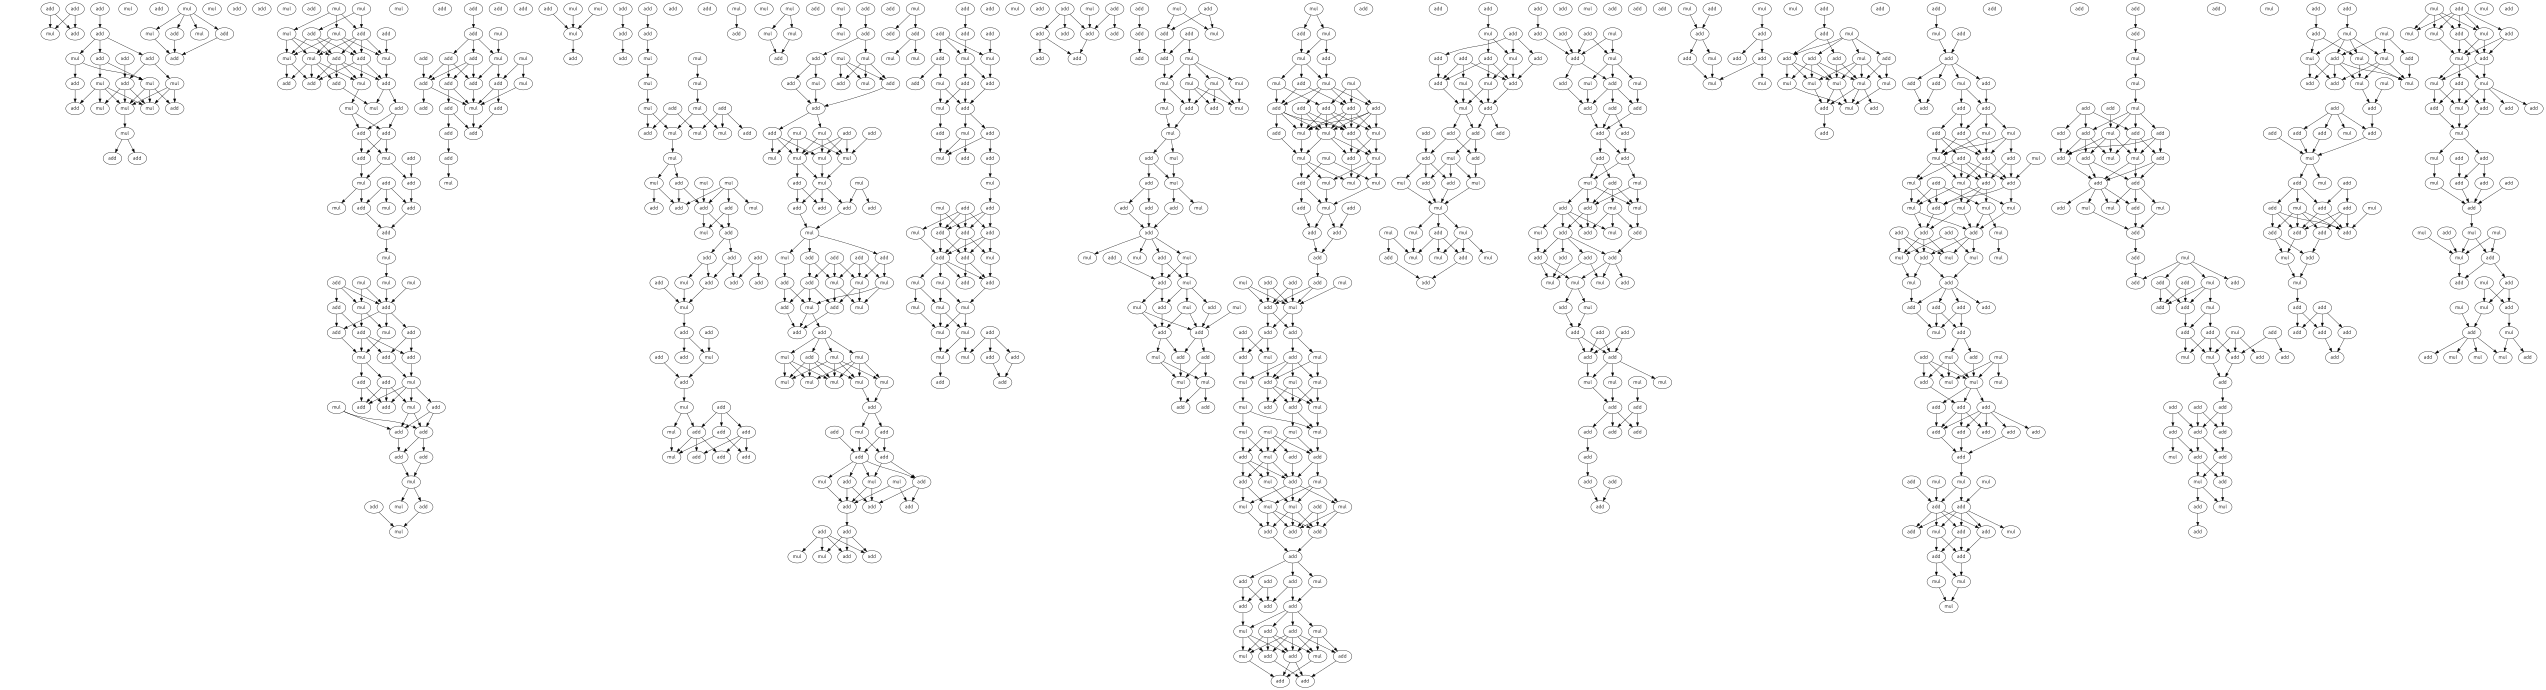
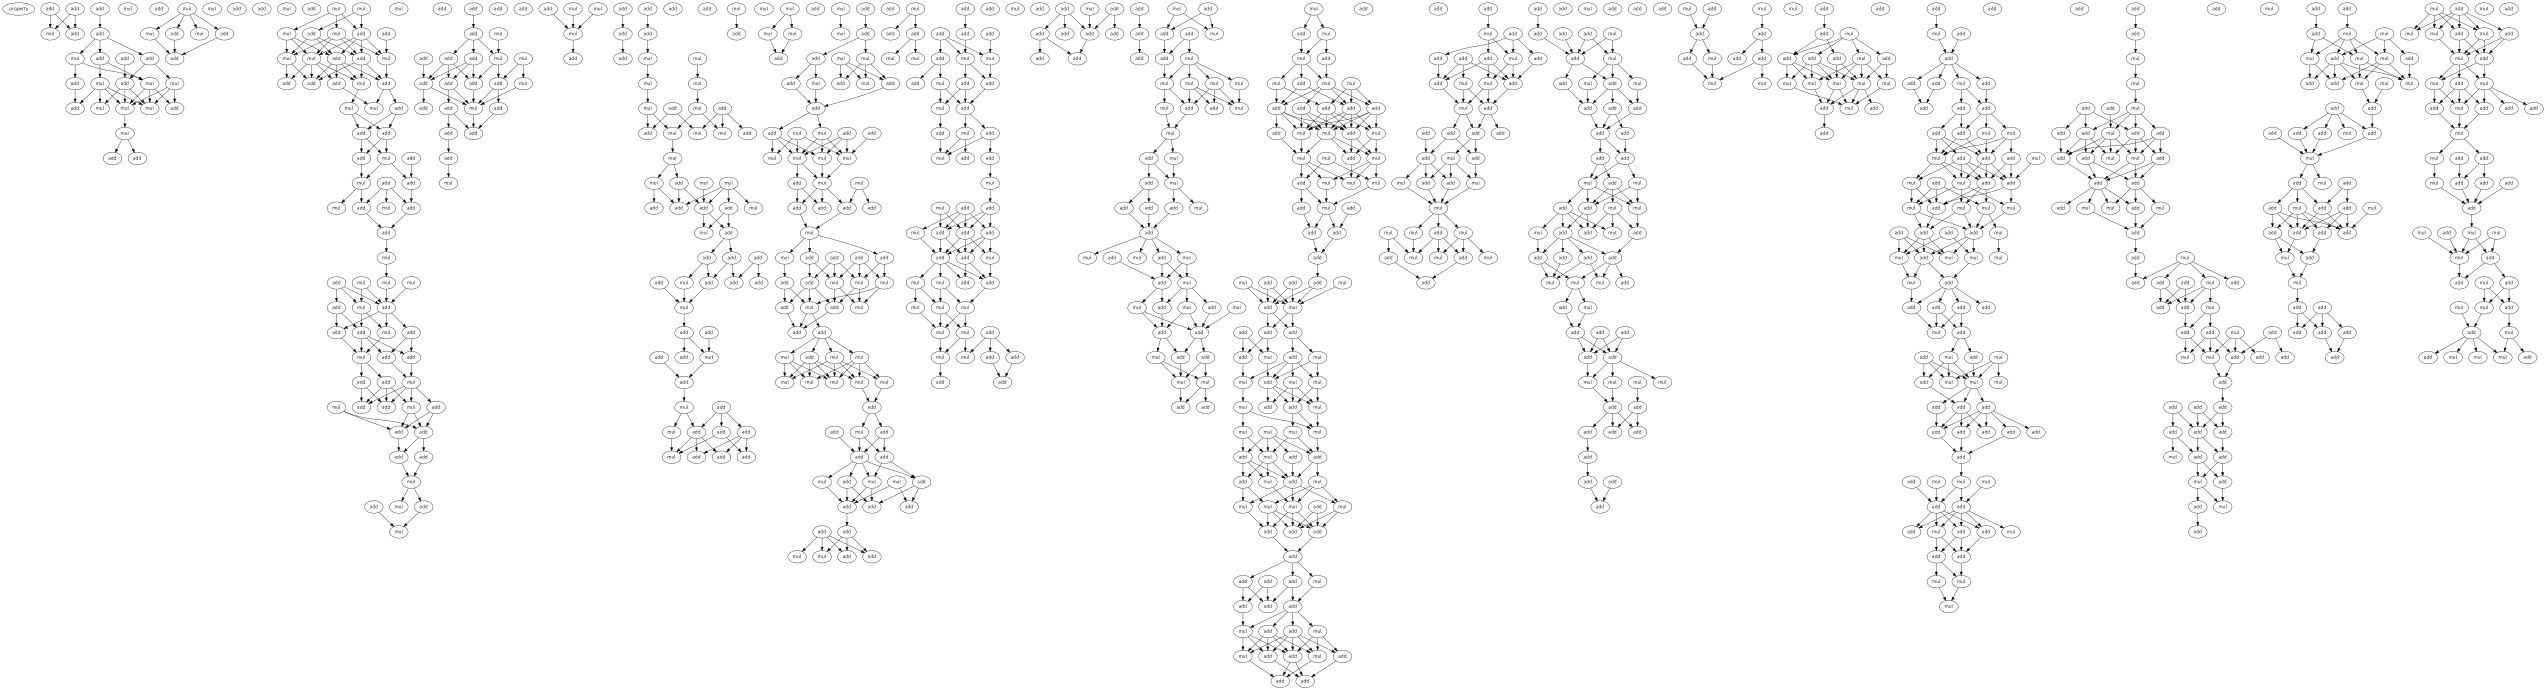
none -> (19, 9)
